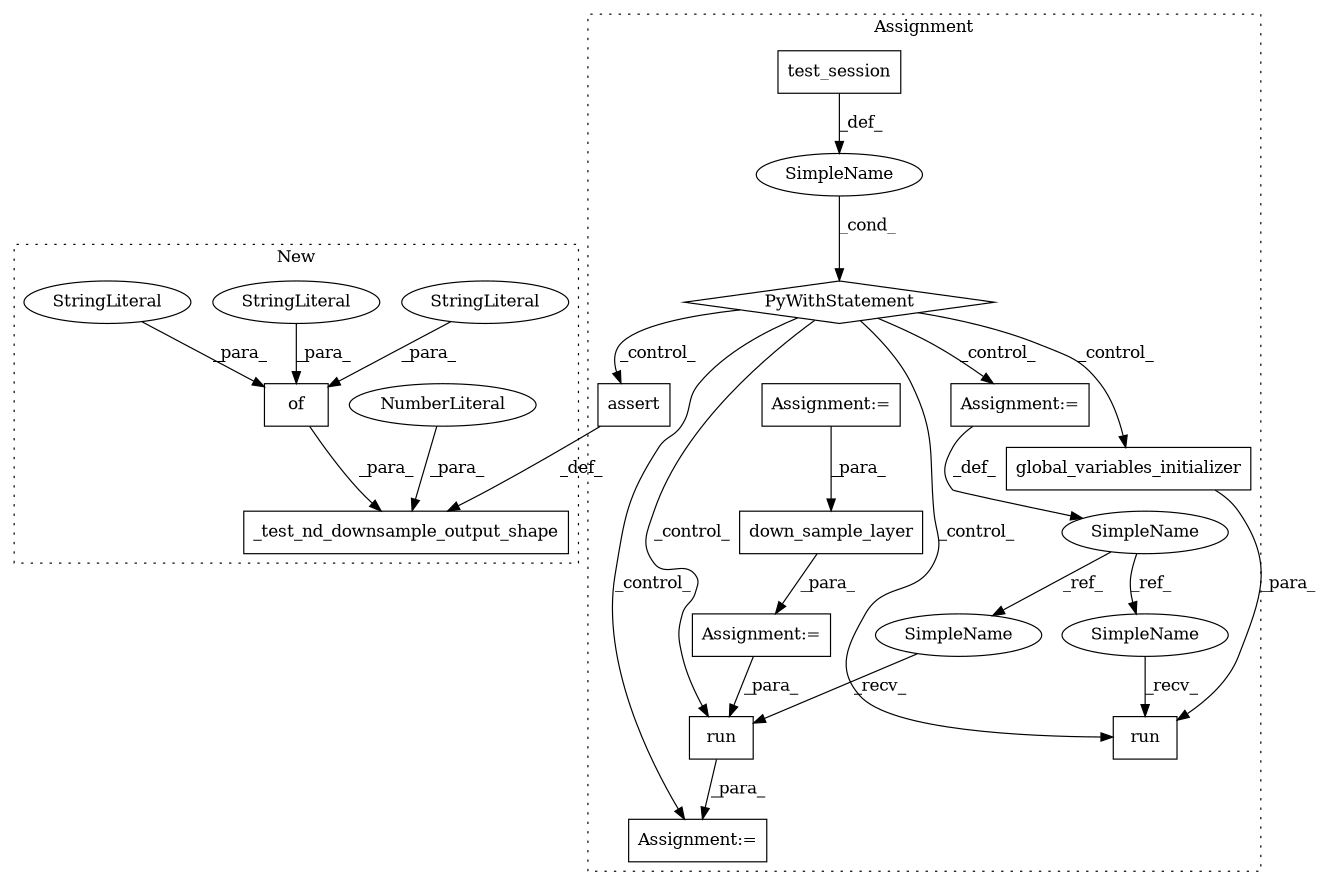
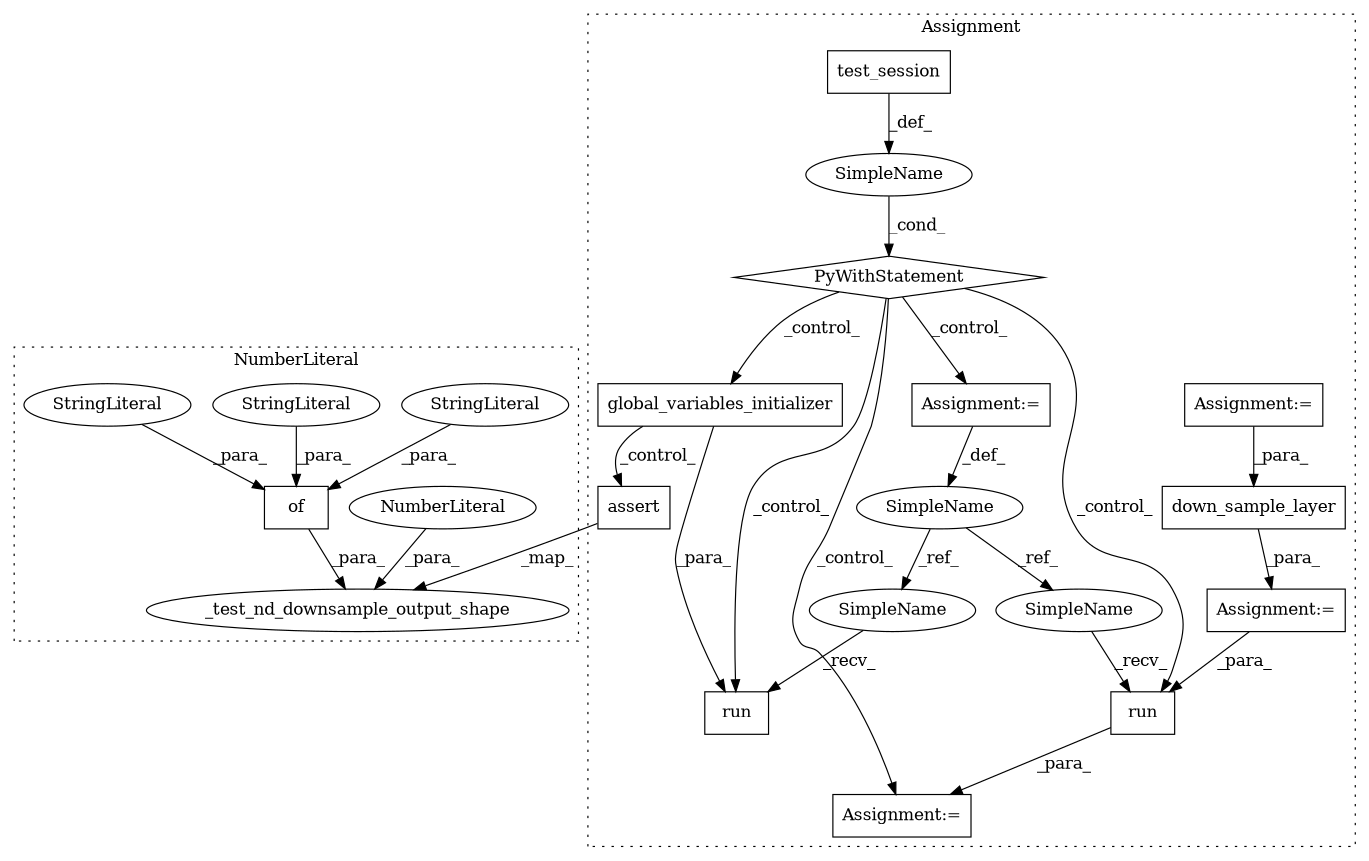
(296, 258) -> (296, 361)
(663, 323) -> (621, 446)
(581, 469) -> (547, 559)
(406, 532) -> (358, 610)
